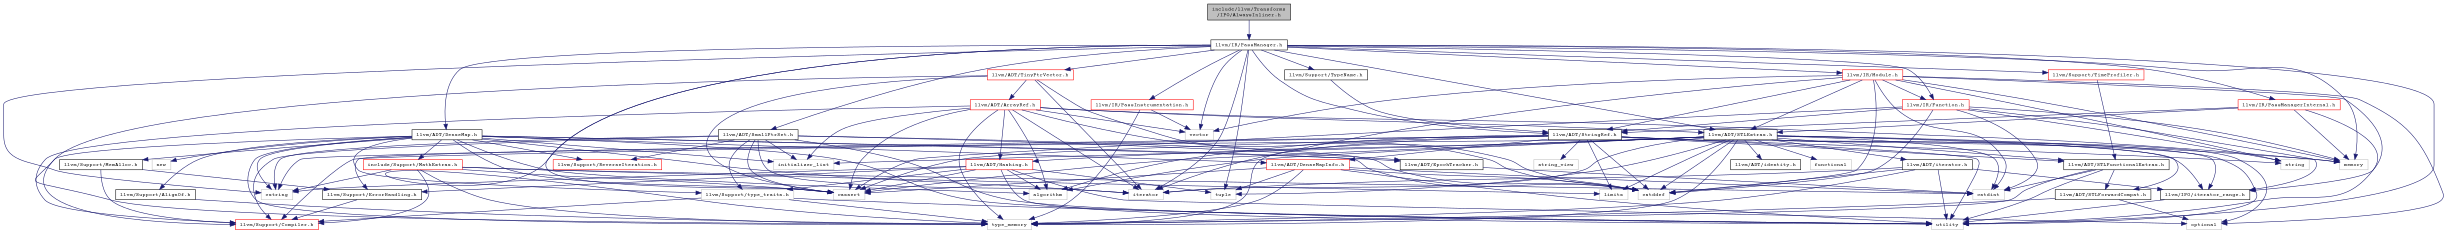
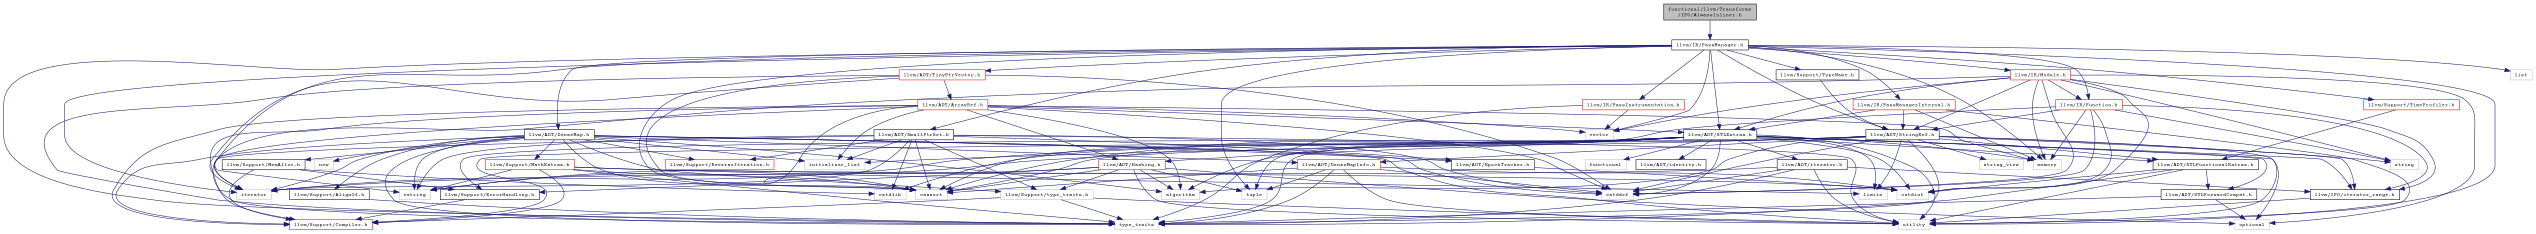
(1249, 12) -> (1710, 12)
none -> (2521, 75)
(413, 165) -> (530, 165)
none -> (890, 195)
(1010, 225) -> (1137, 225)
